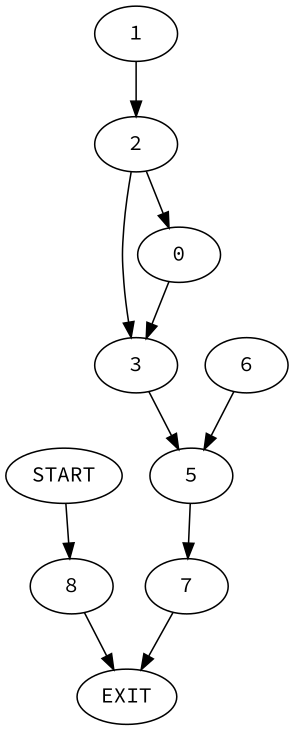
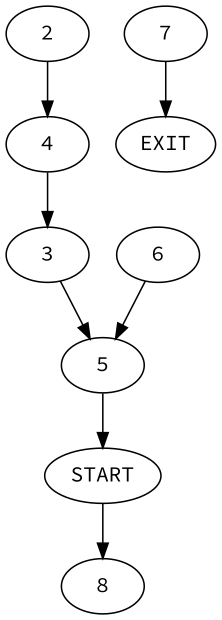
(136, 34) -> none
(123, 247) -> none
(179, 255) -> (48, 144)
(189, 523) -> (103, 413)
(96, 634) -> none
